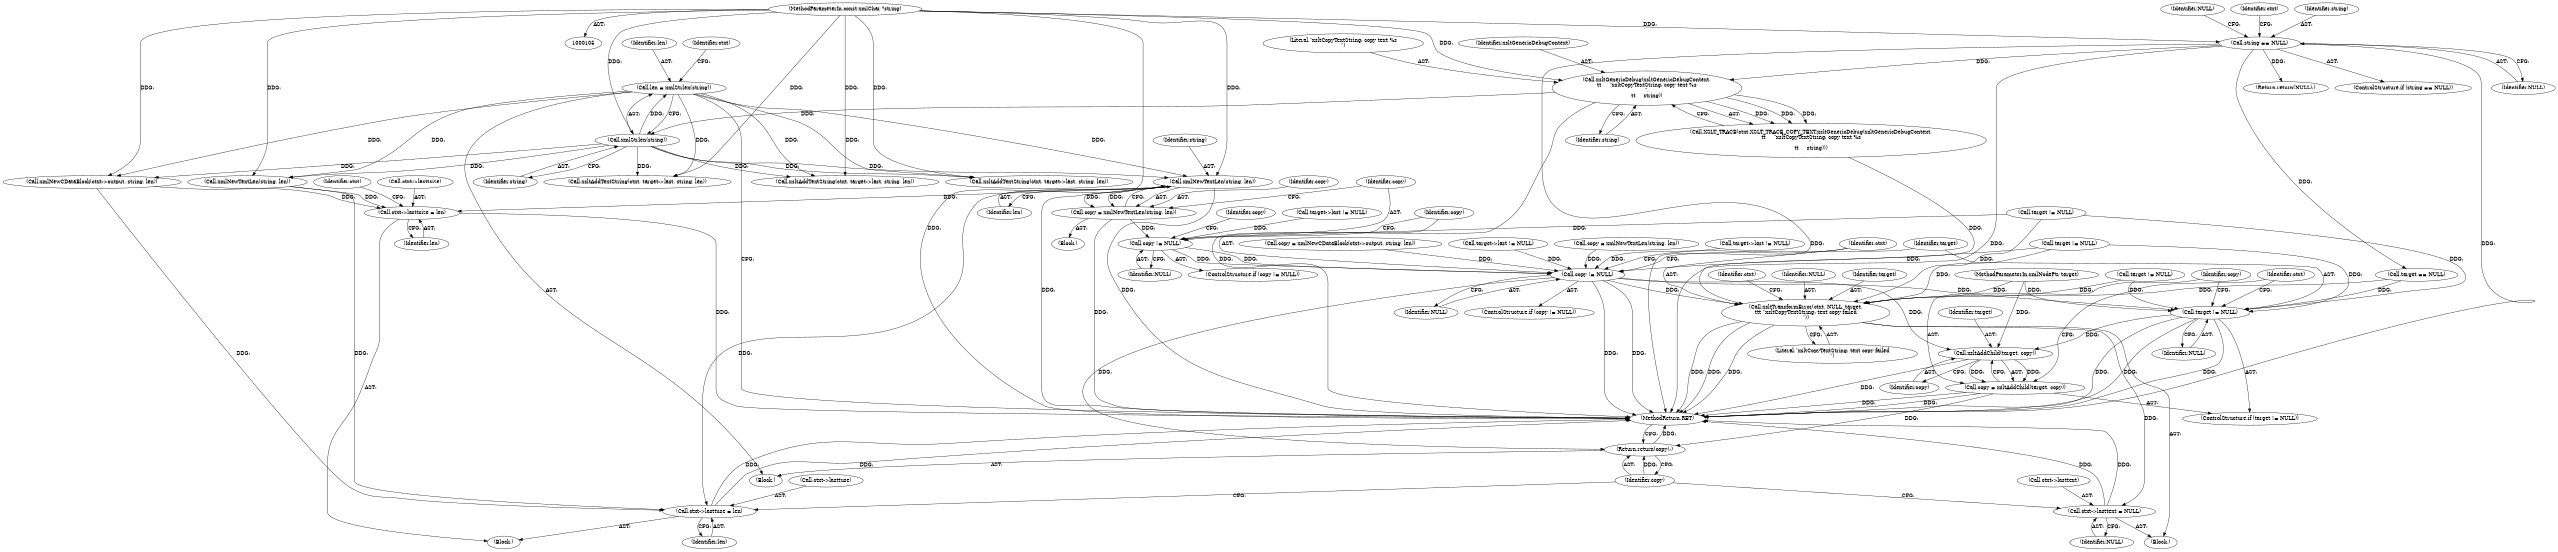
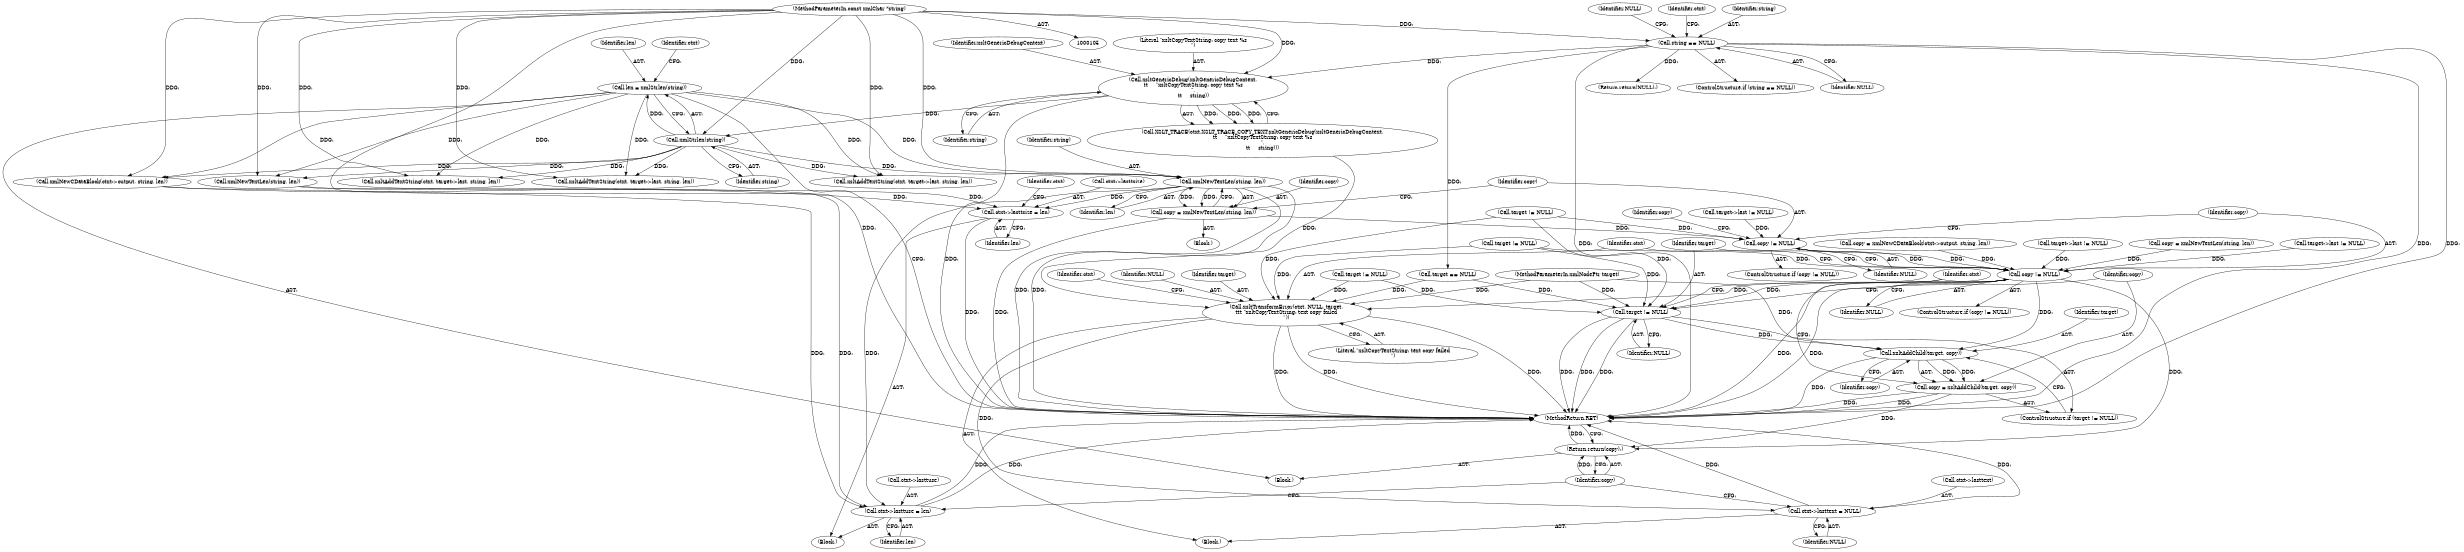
(1992, 374) -> (2025, 374)
